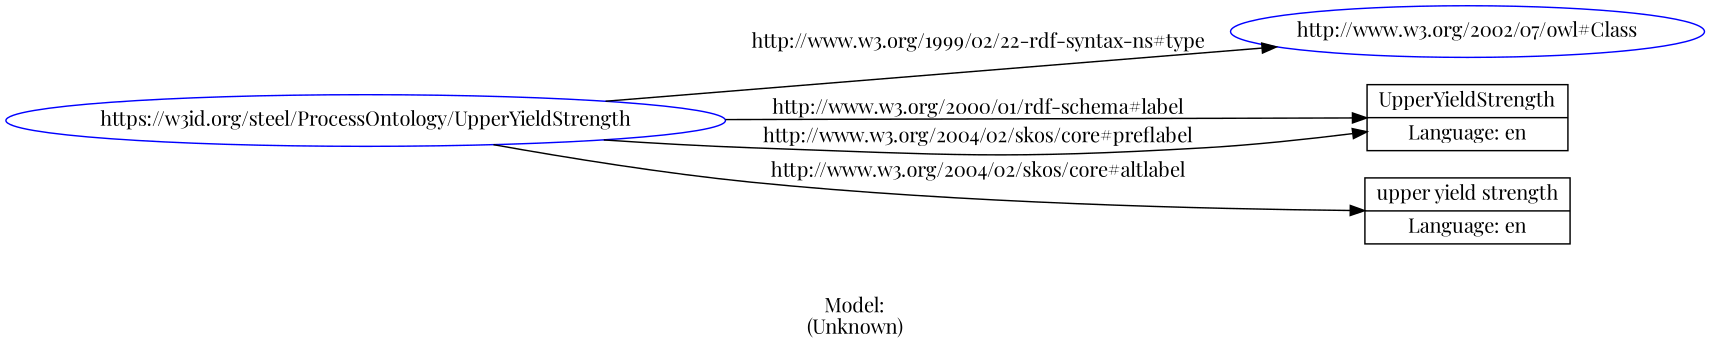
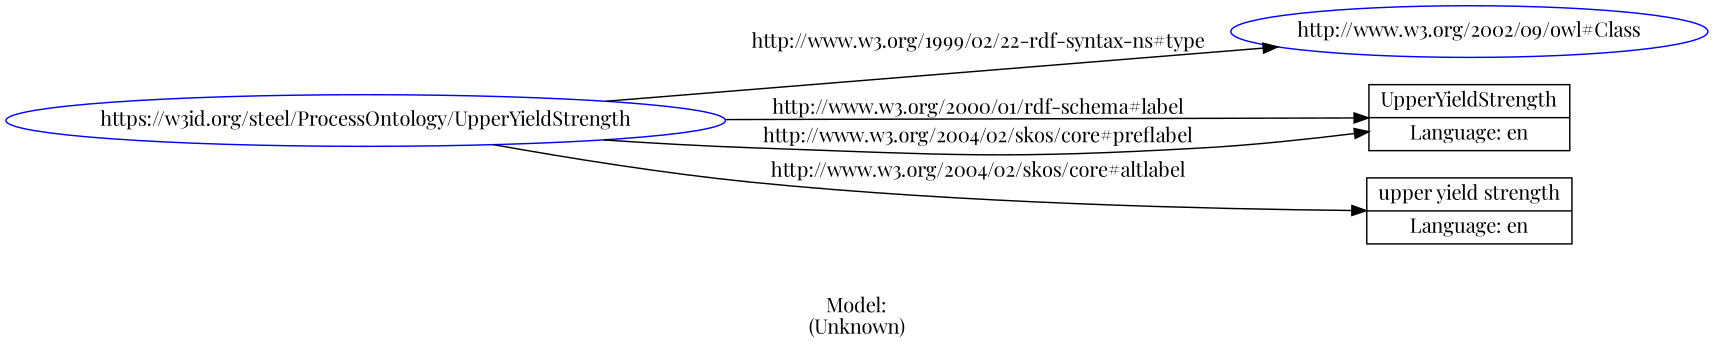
(1467, 32) -> (1469, 32)
